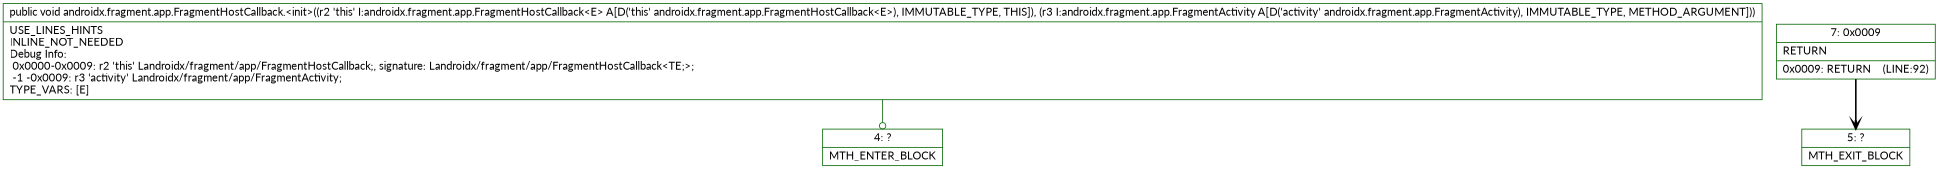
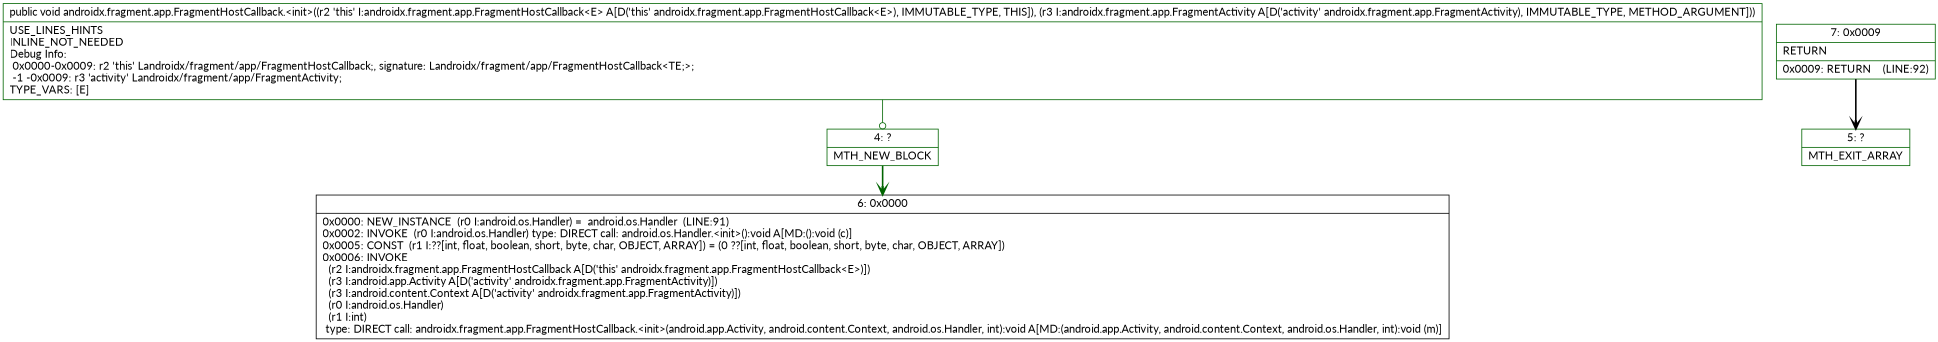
(883, 156) -> (883, 156)
(1856, 156) -> (1856, 156)
none -> (883, 267)
